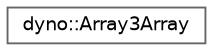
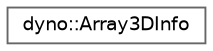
(106, 25) -> (106, 25)
